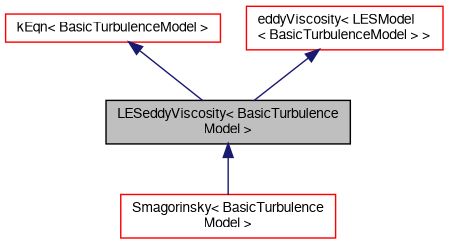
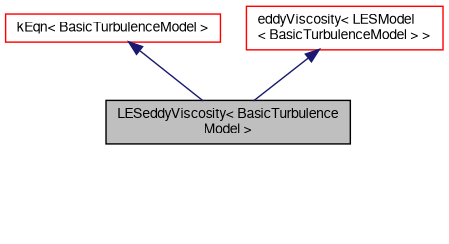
(228, 216) -> none
